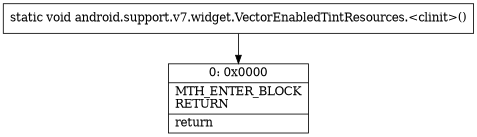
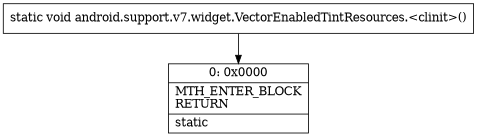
(194, 123) -> (191, 123)
